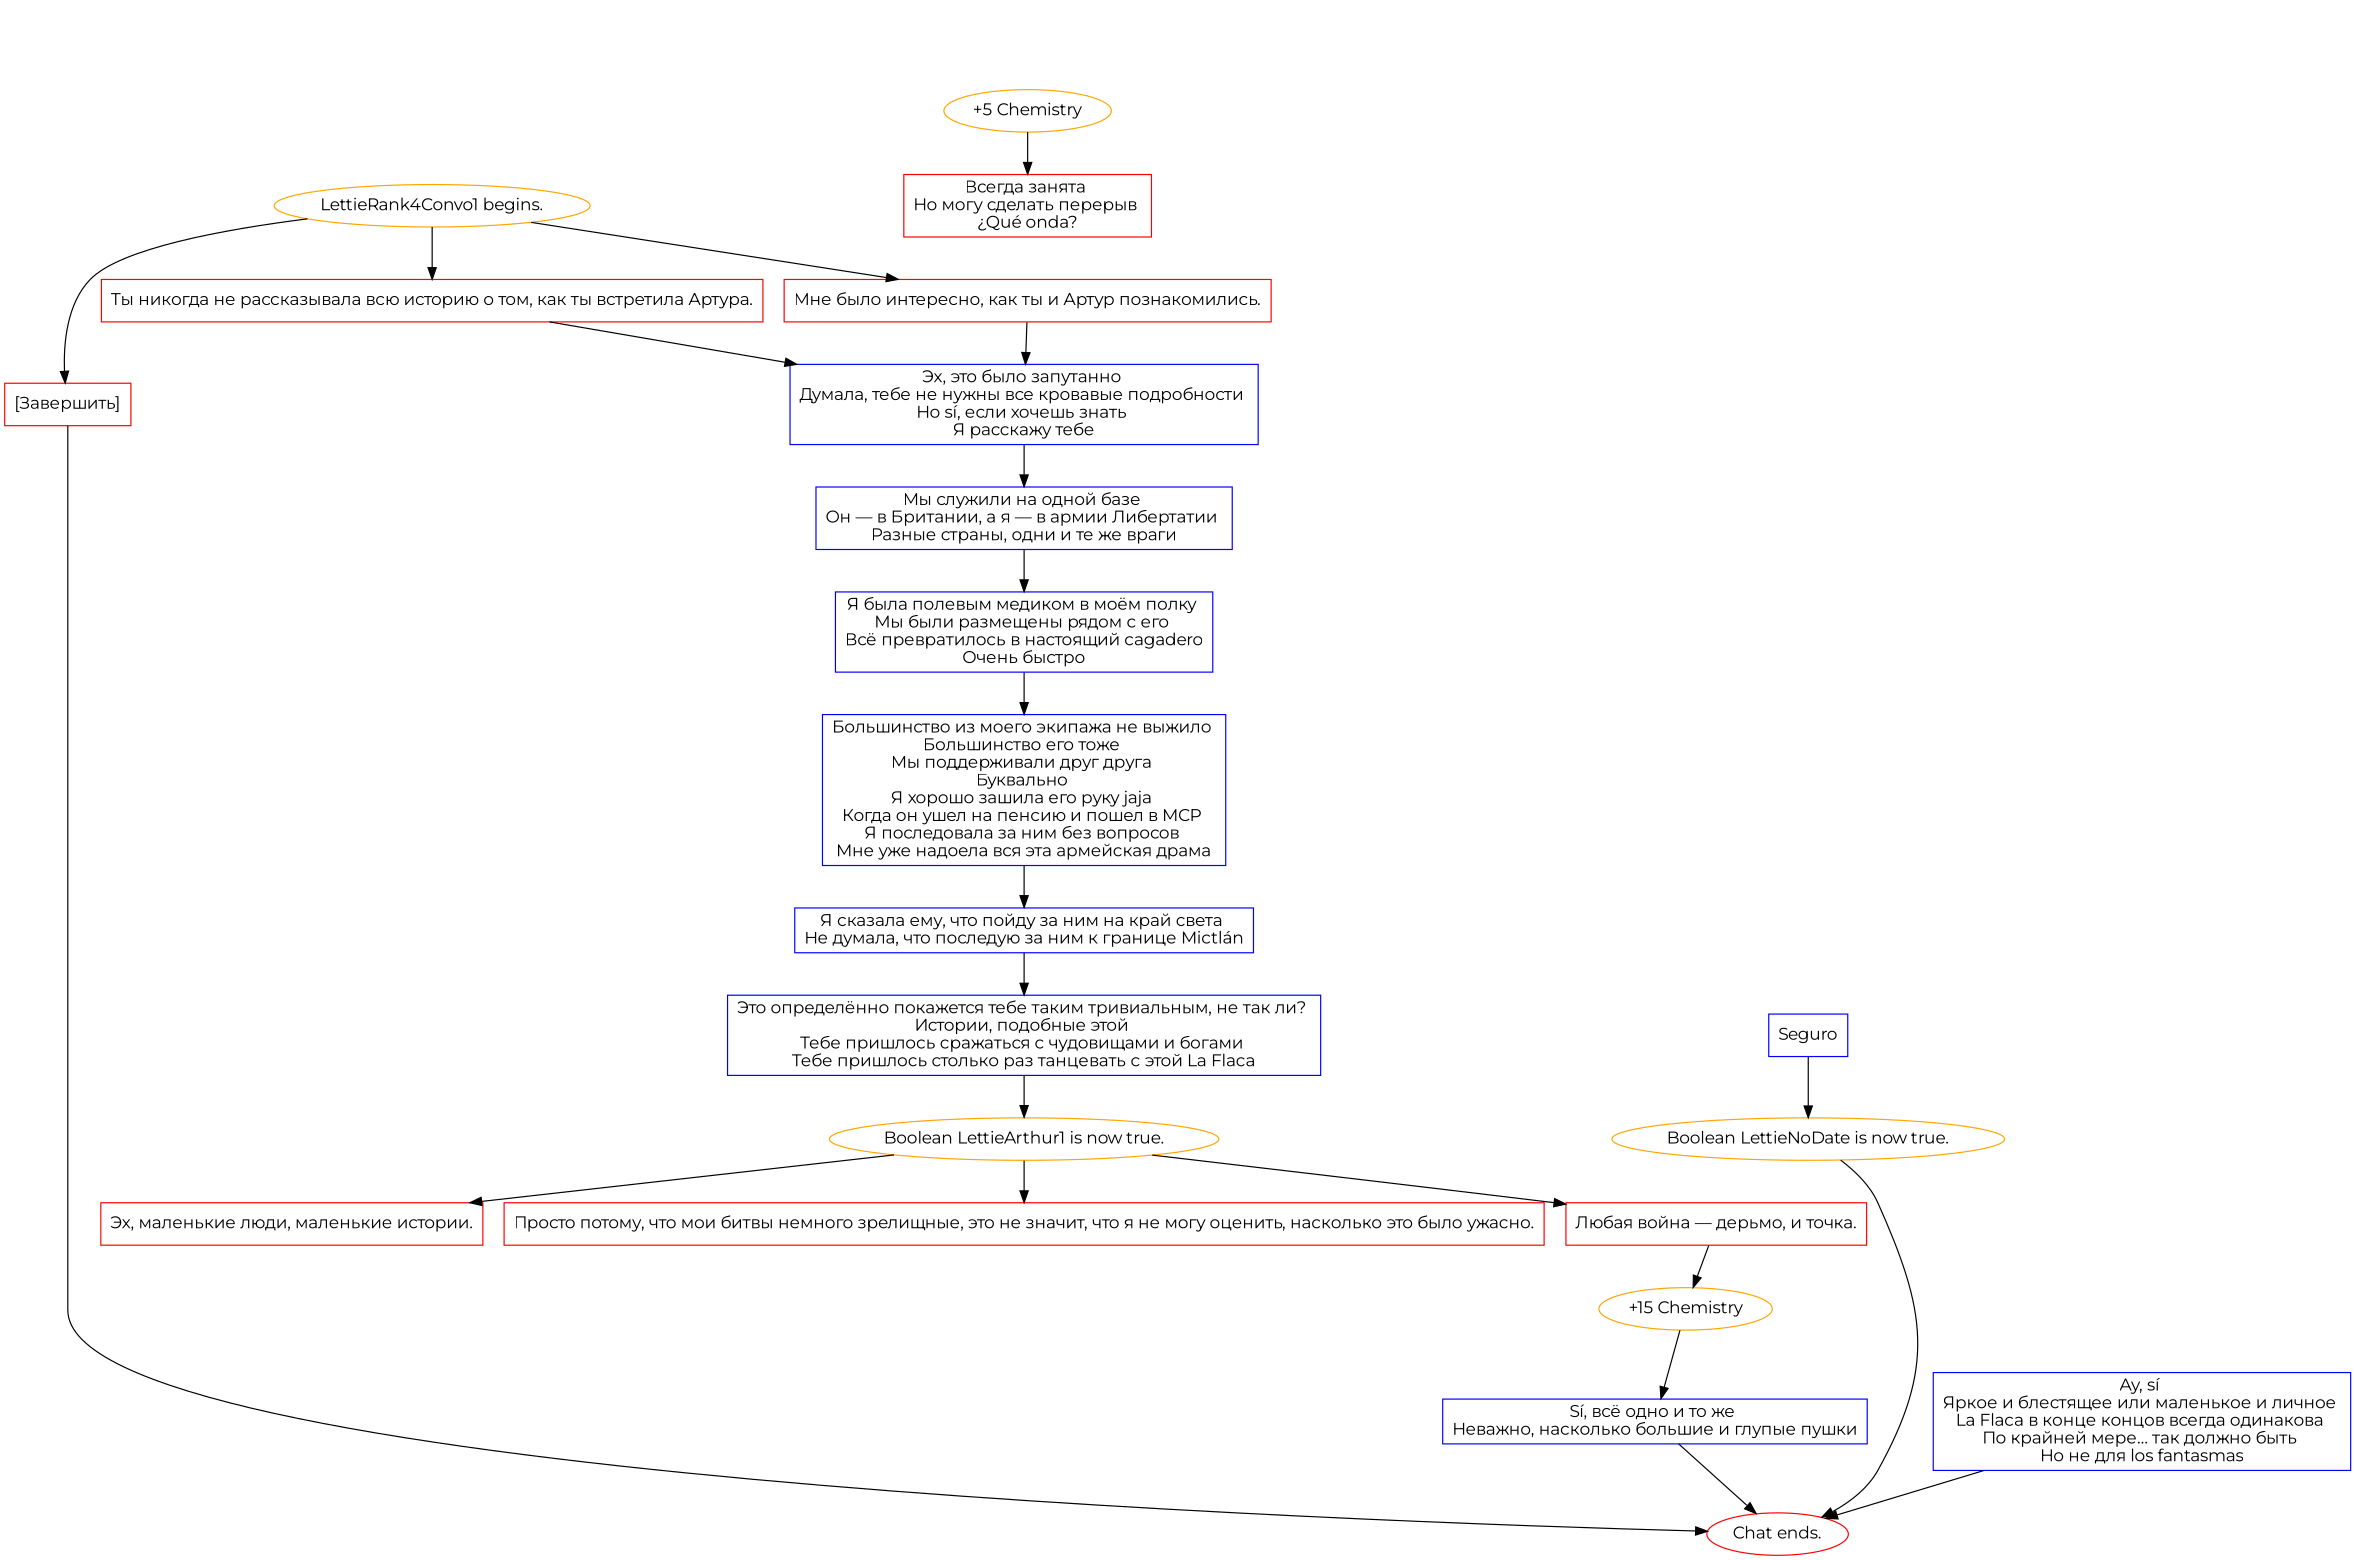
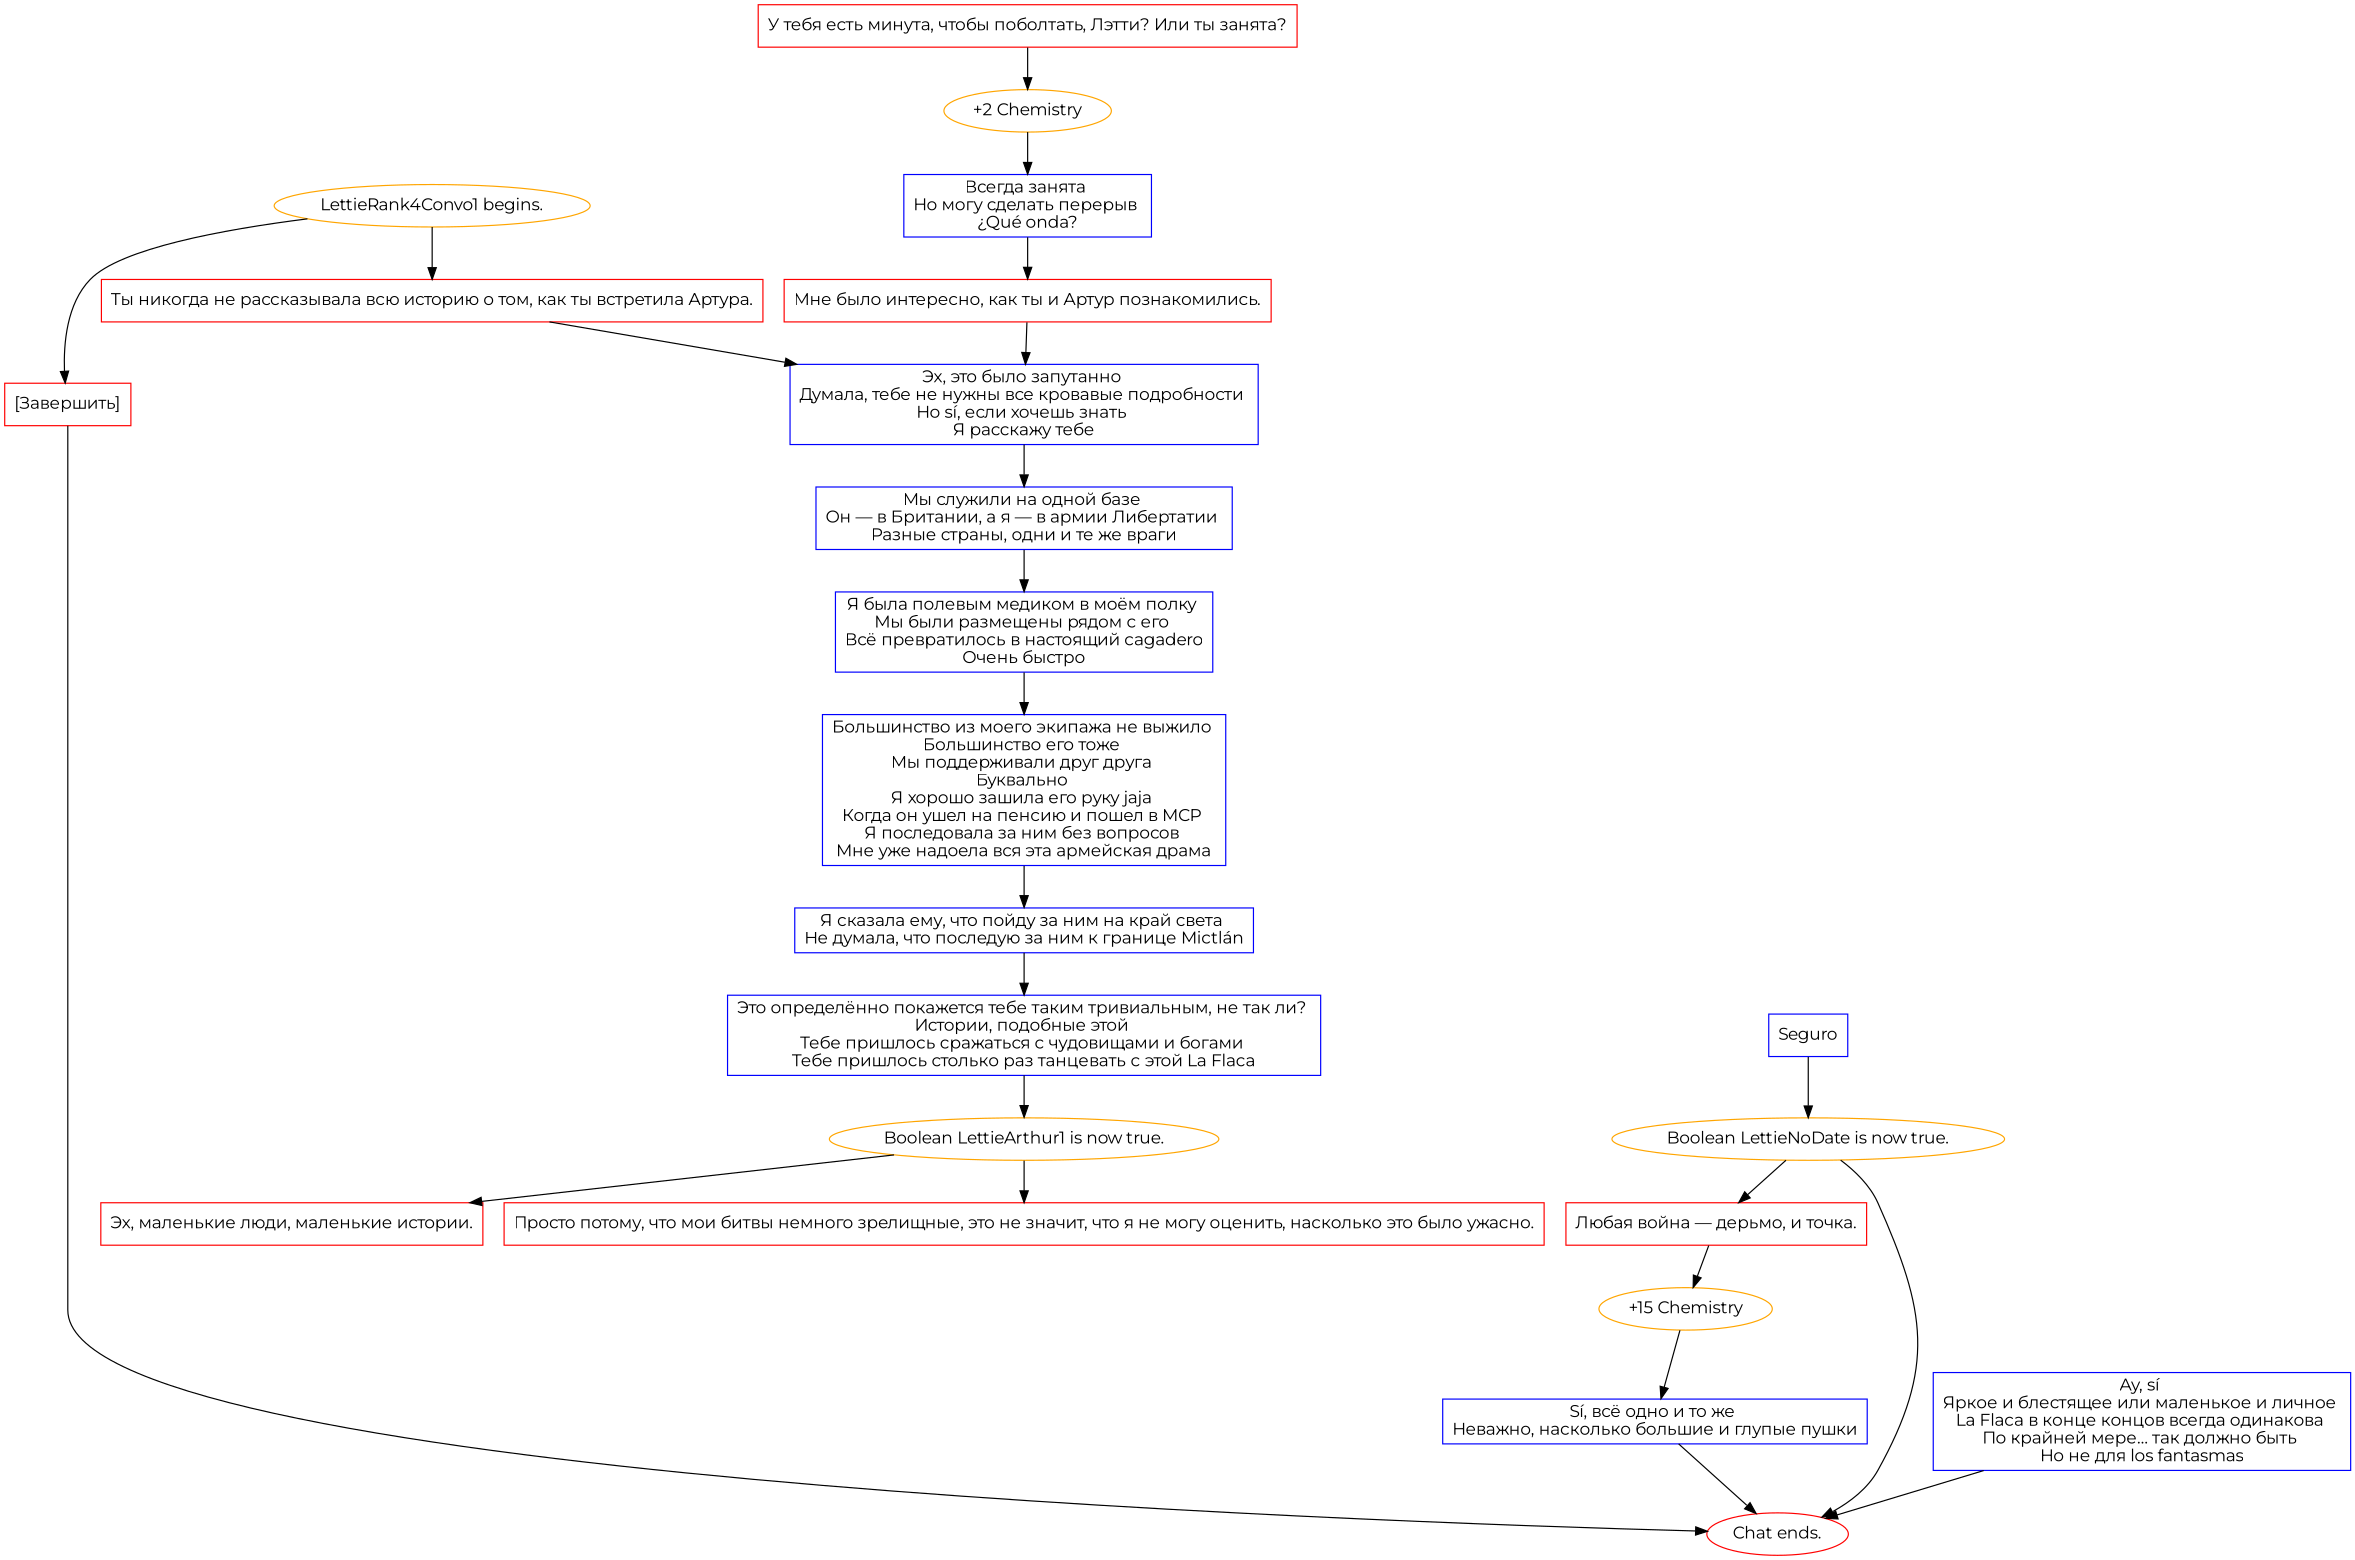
none -> (1028, 26)
(1028, 111) -> (1028, 111)
(1028, 206) -> (1028, 206)
(709, 250) -> (1028, 252)
(1353, 1179) -> (1767, 1178)
